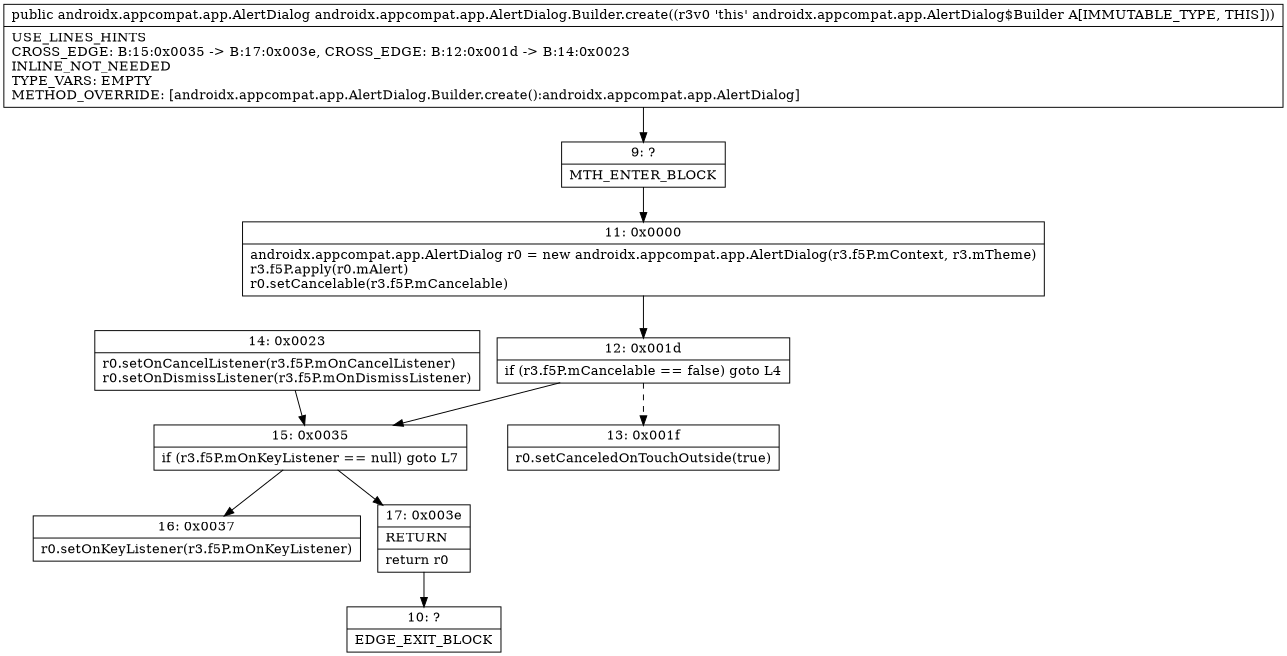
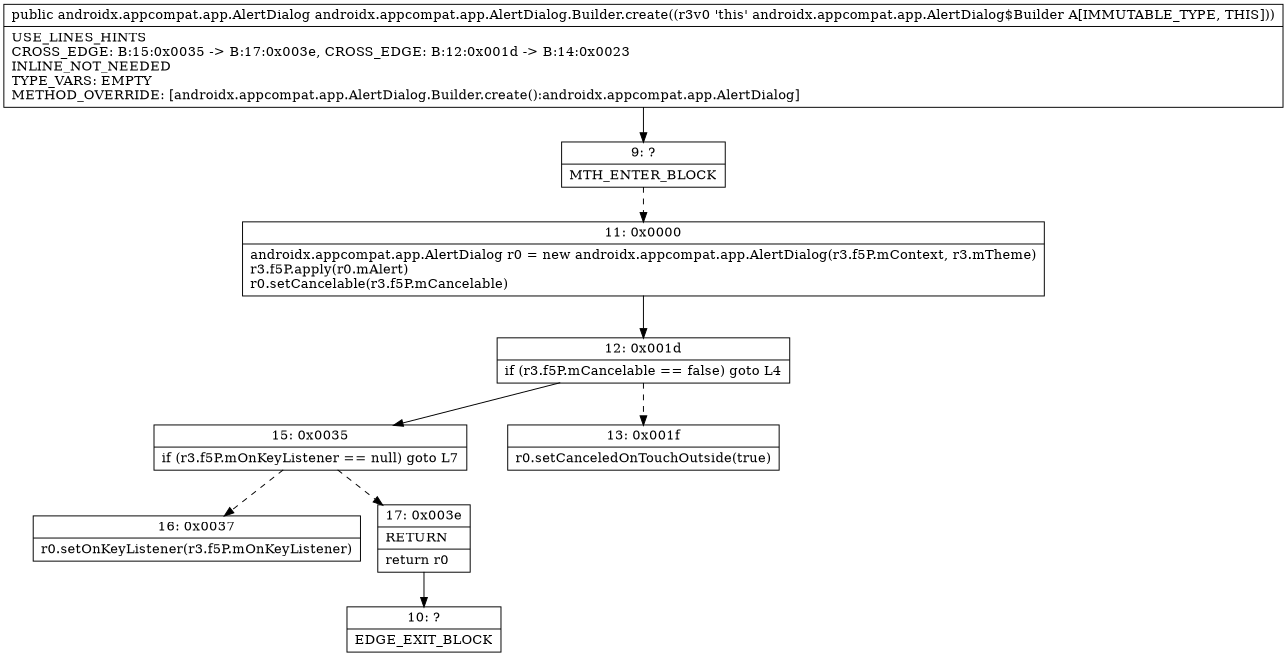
(643, 200) -> (643, 200)
(287, 360) -> none
(356, 484) -> (356, 484)
(258, 490) -> (258, 490)
